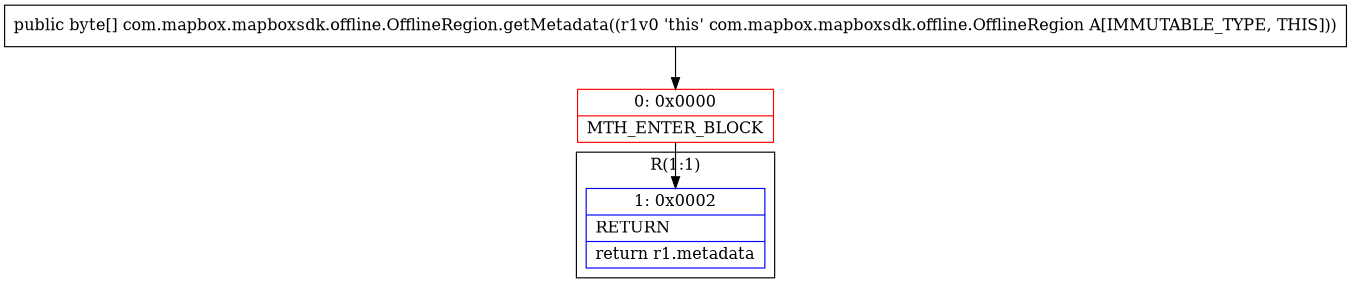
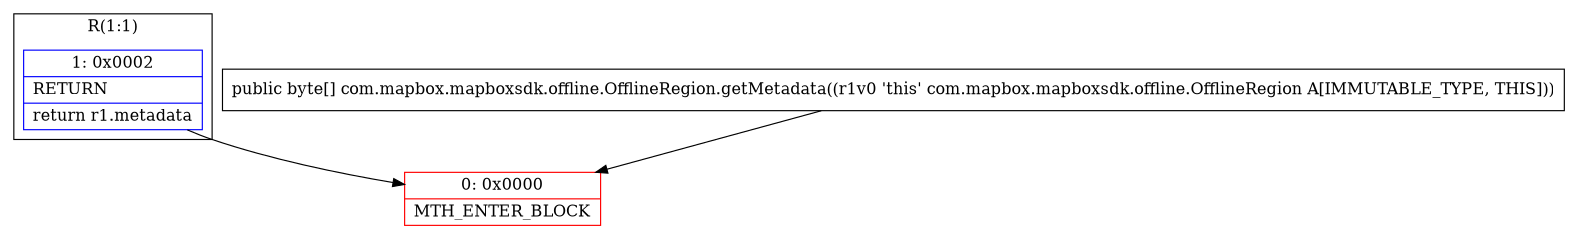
(676, 160) -> (289, 161)
